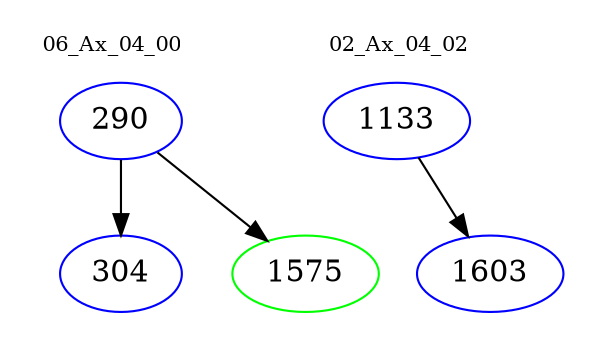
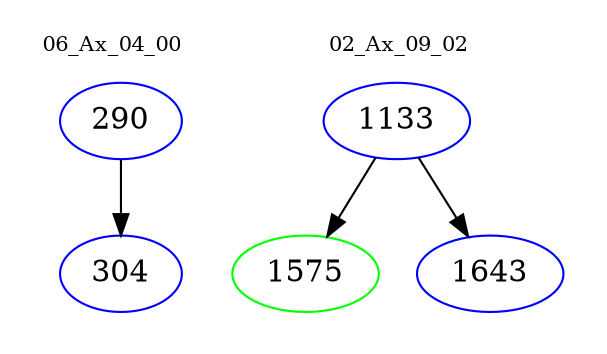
(399, 46) -> (399, 46)
(185, 175) -> (357, 188)
(490, 274) -> (490, 274)
